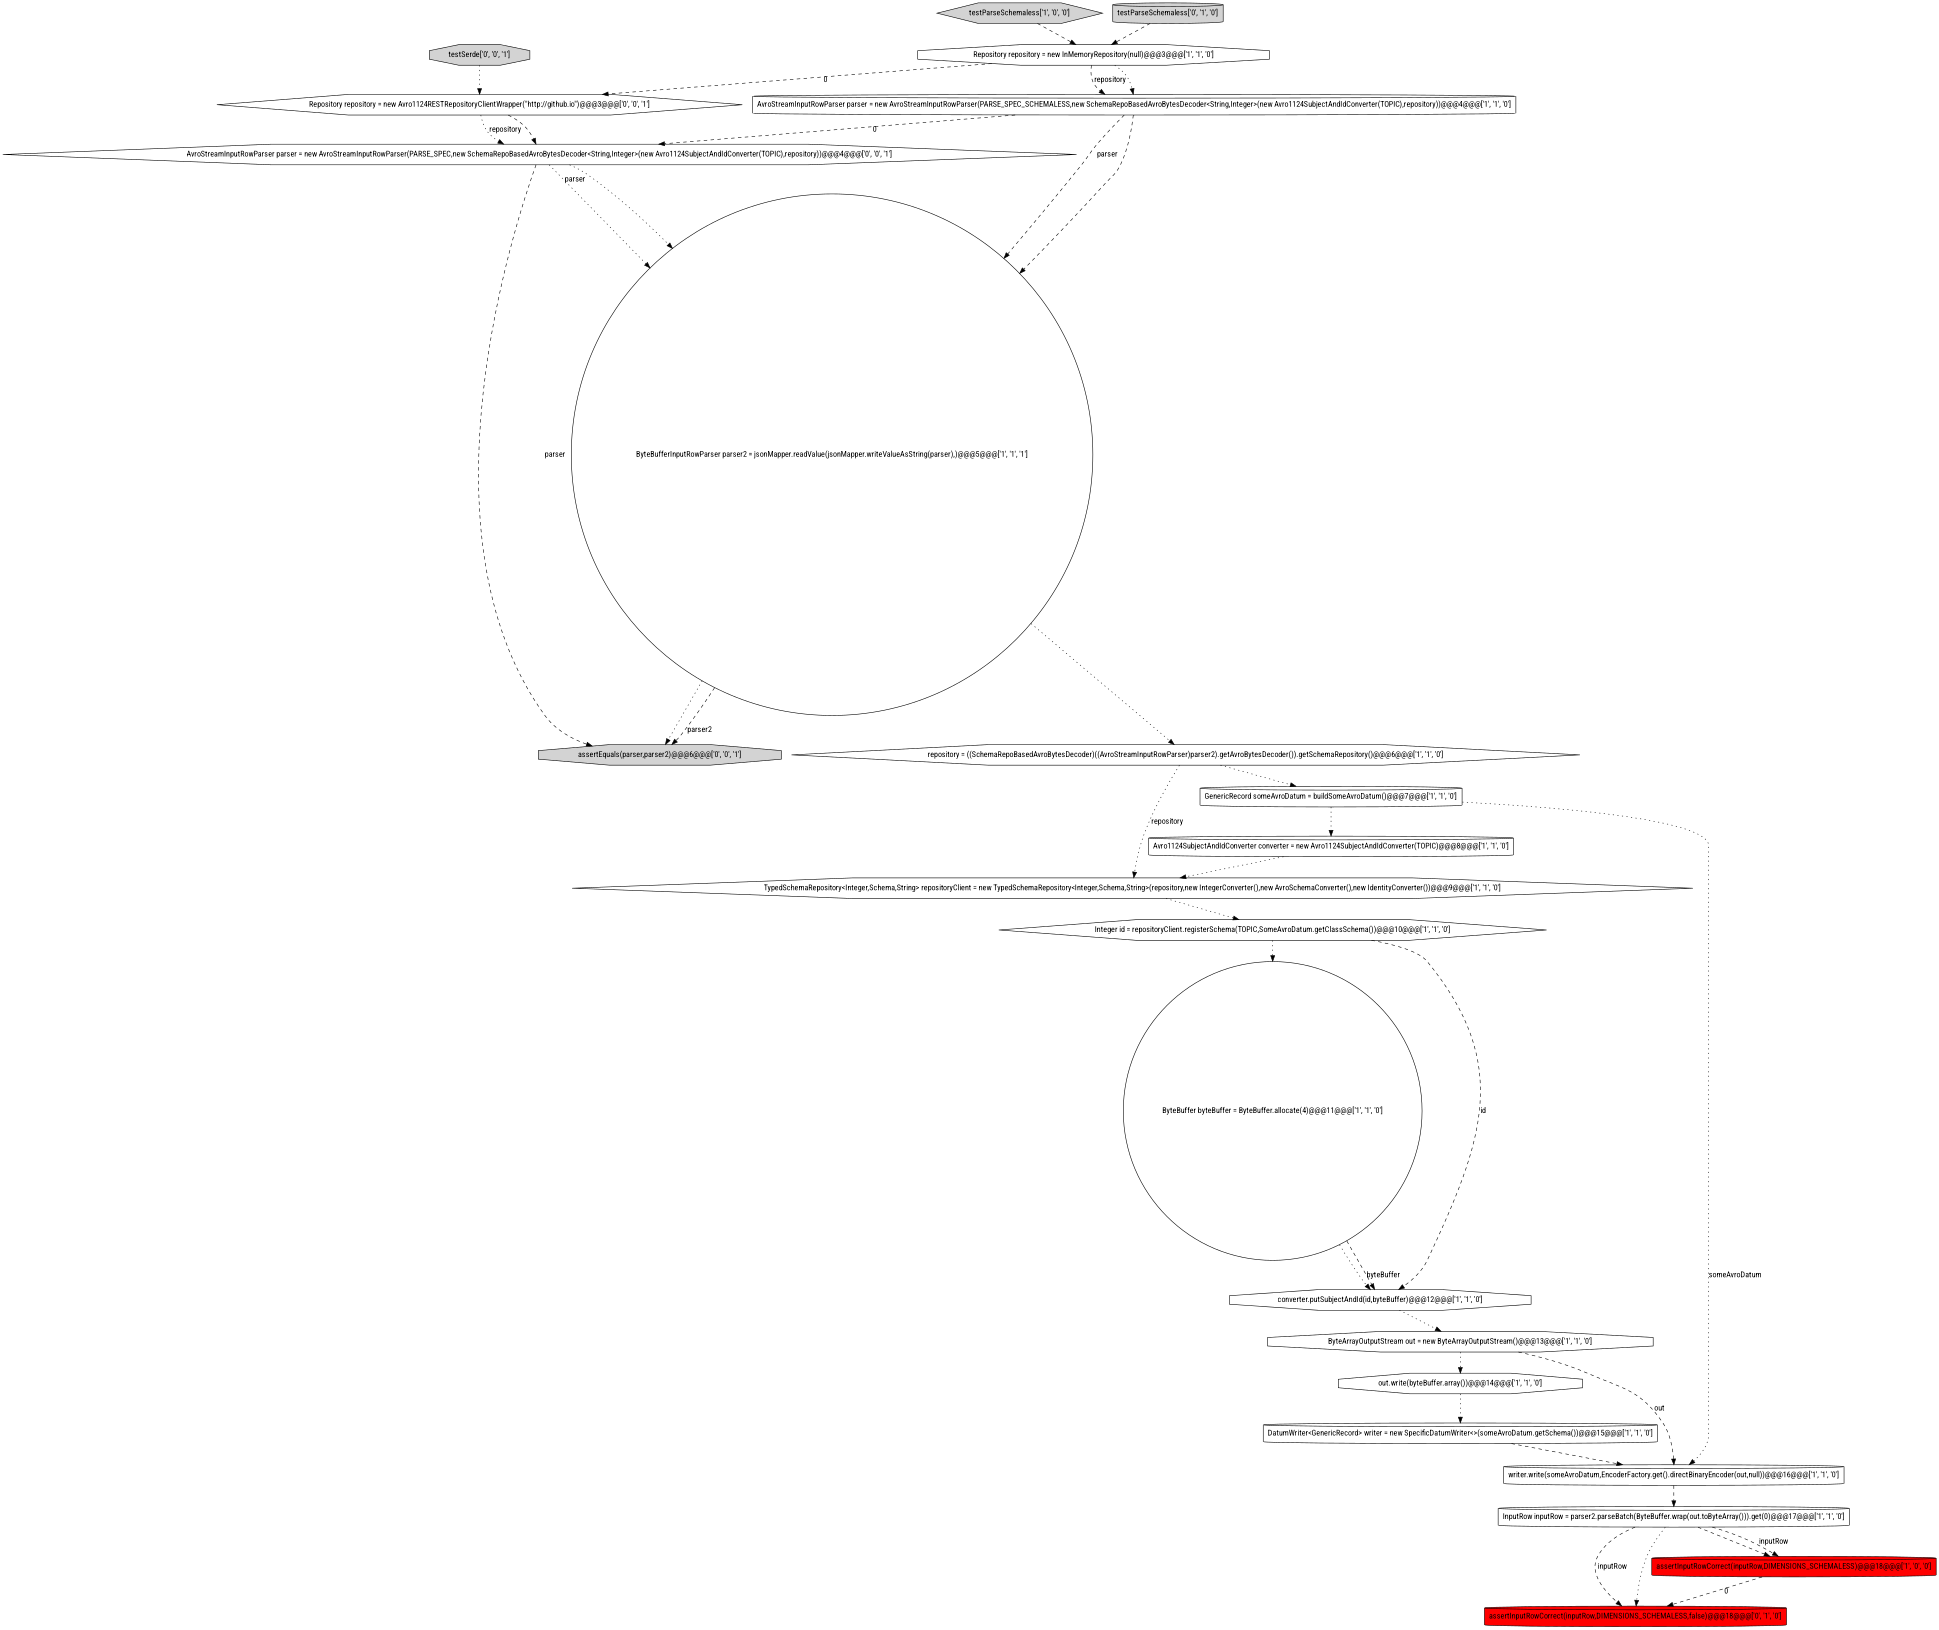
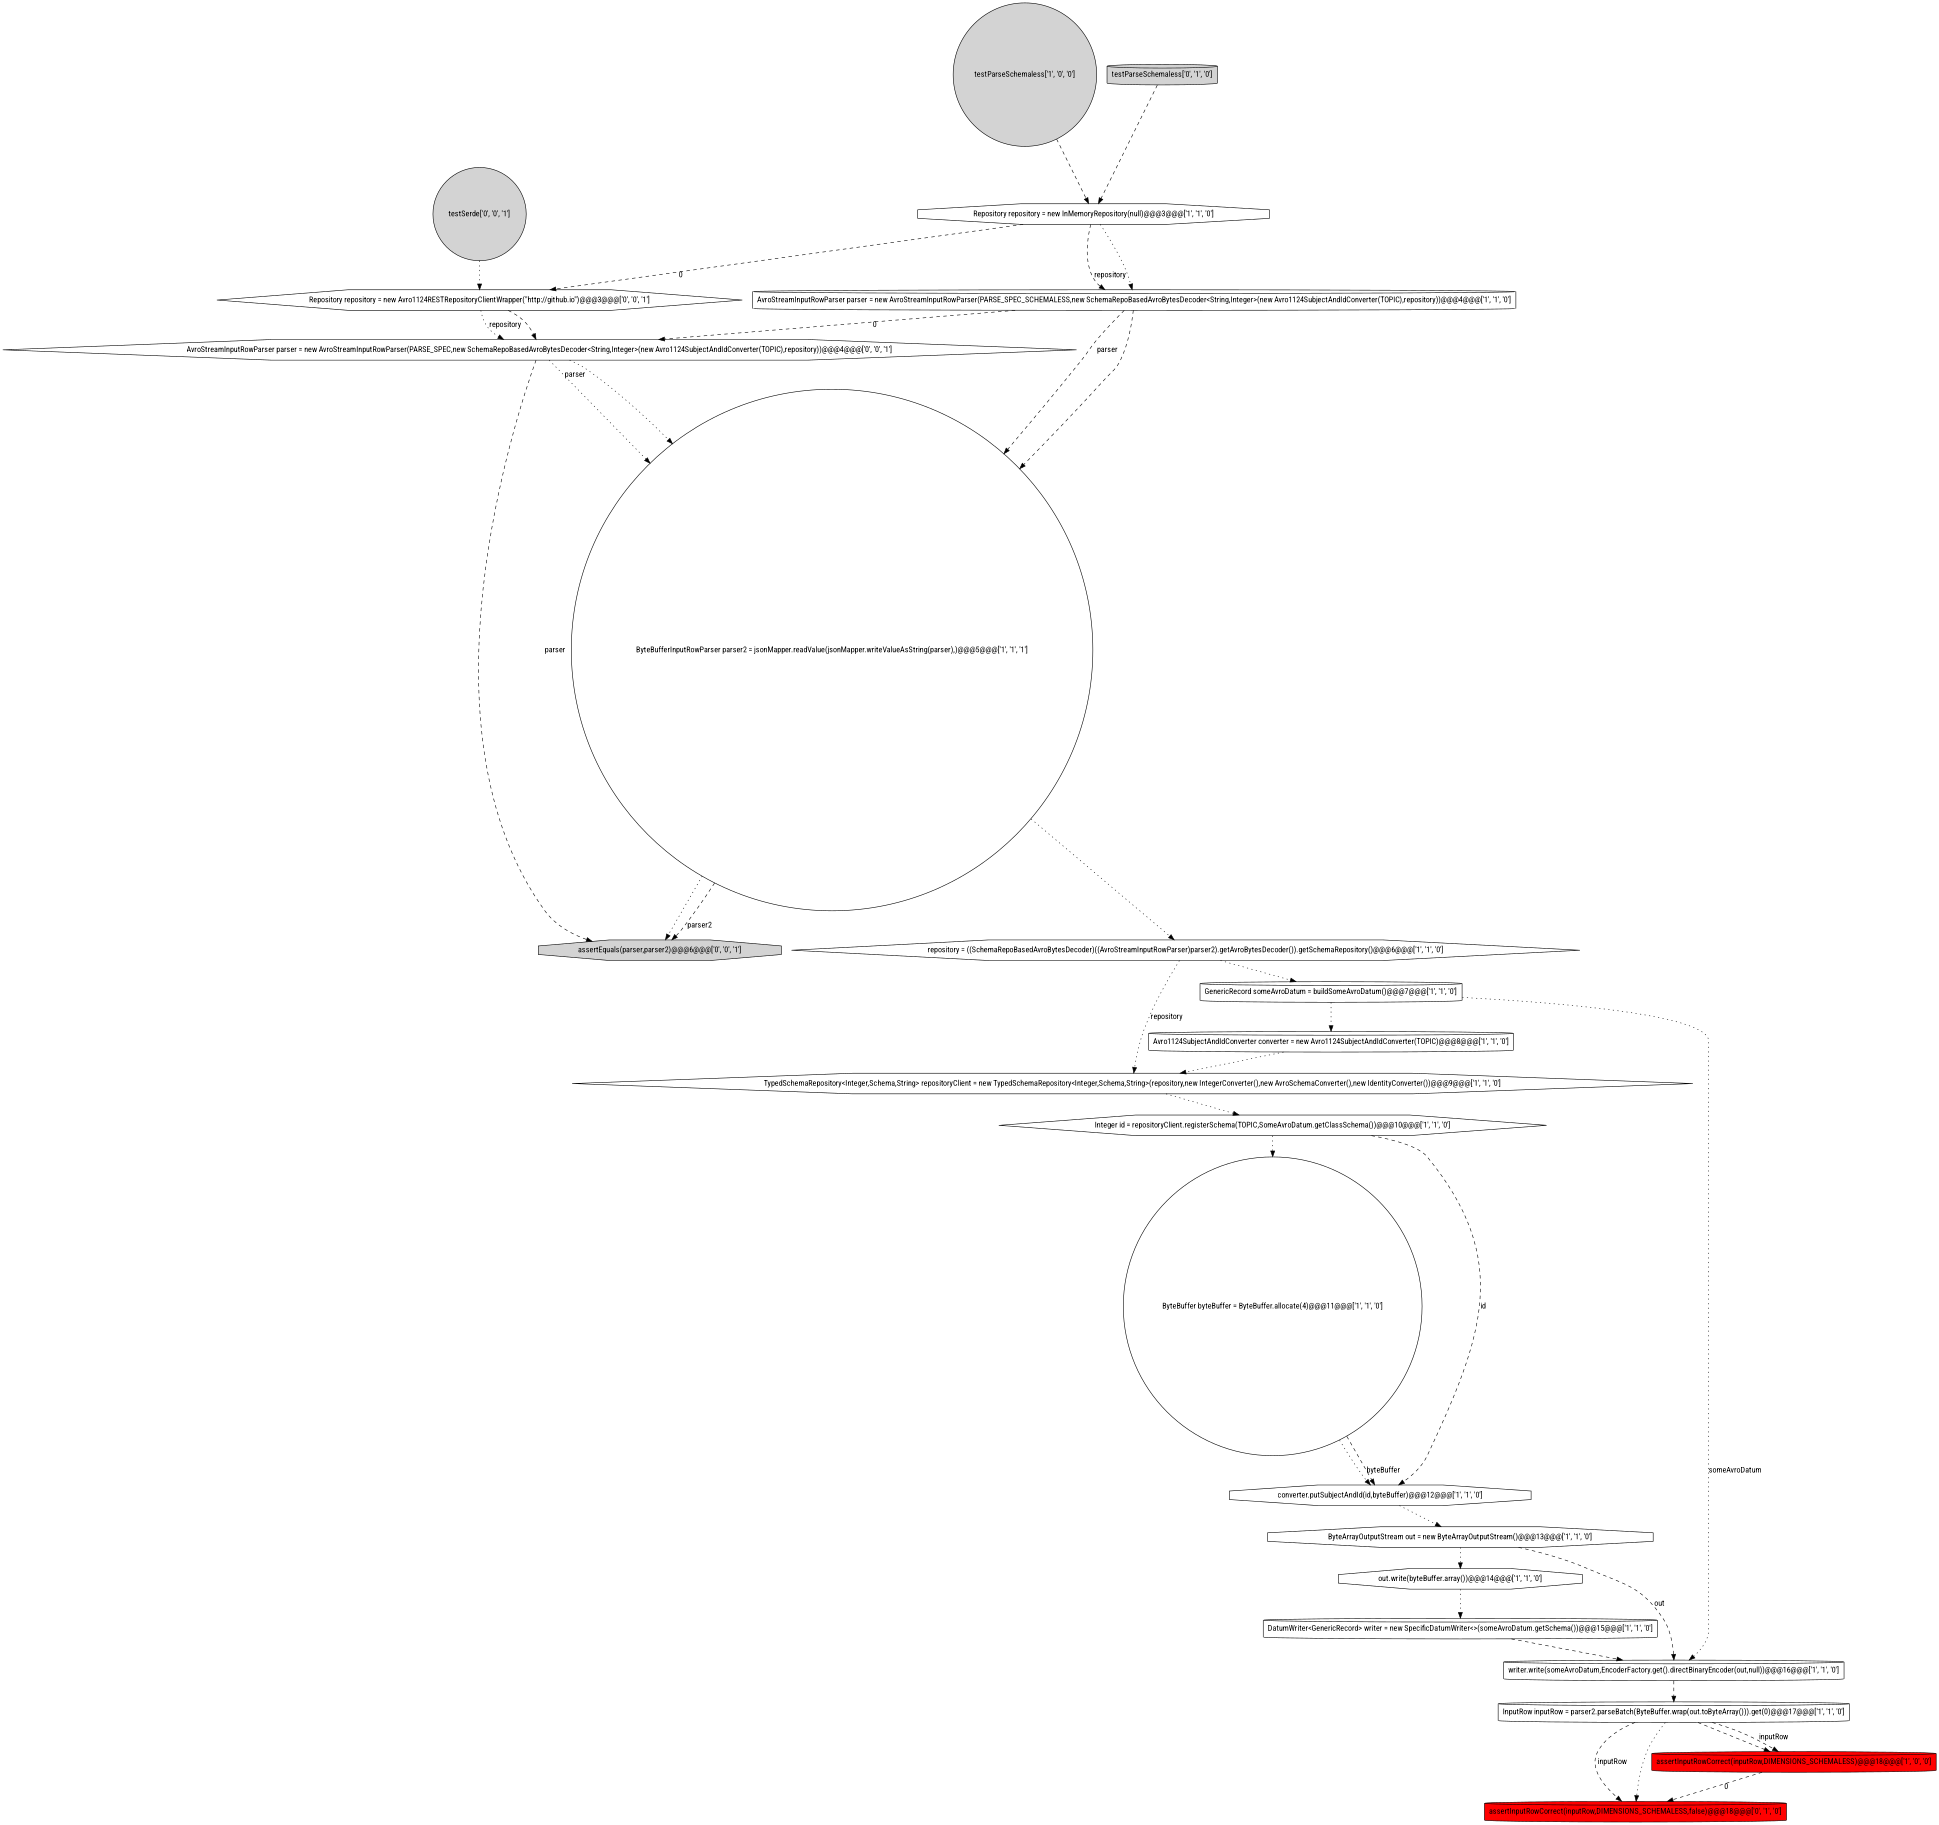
(1020, 13) -> (1025, 75)
(480, 55) -> (480, 214)
